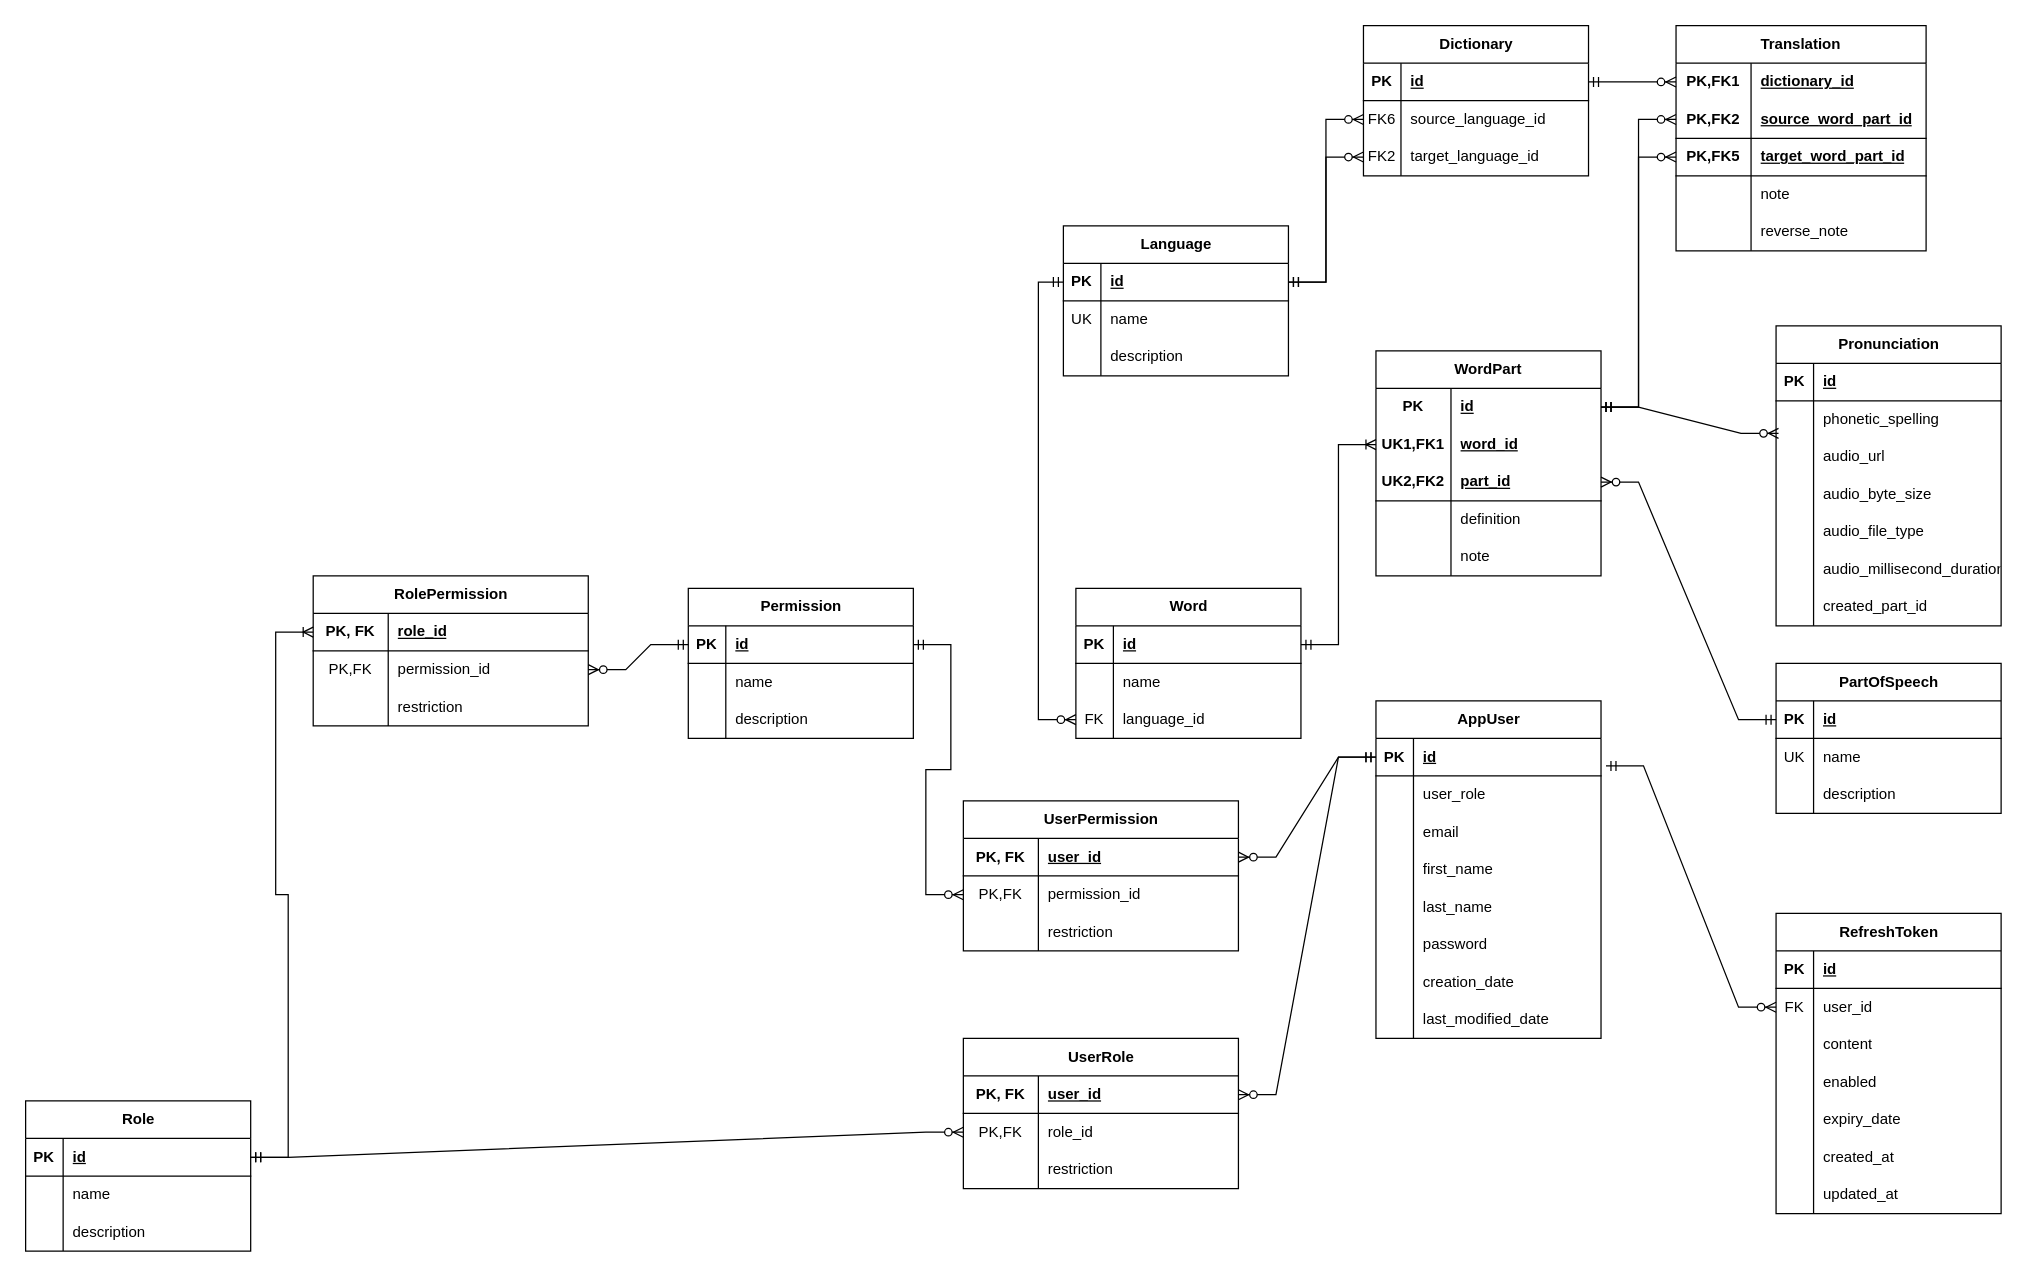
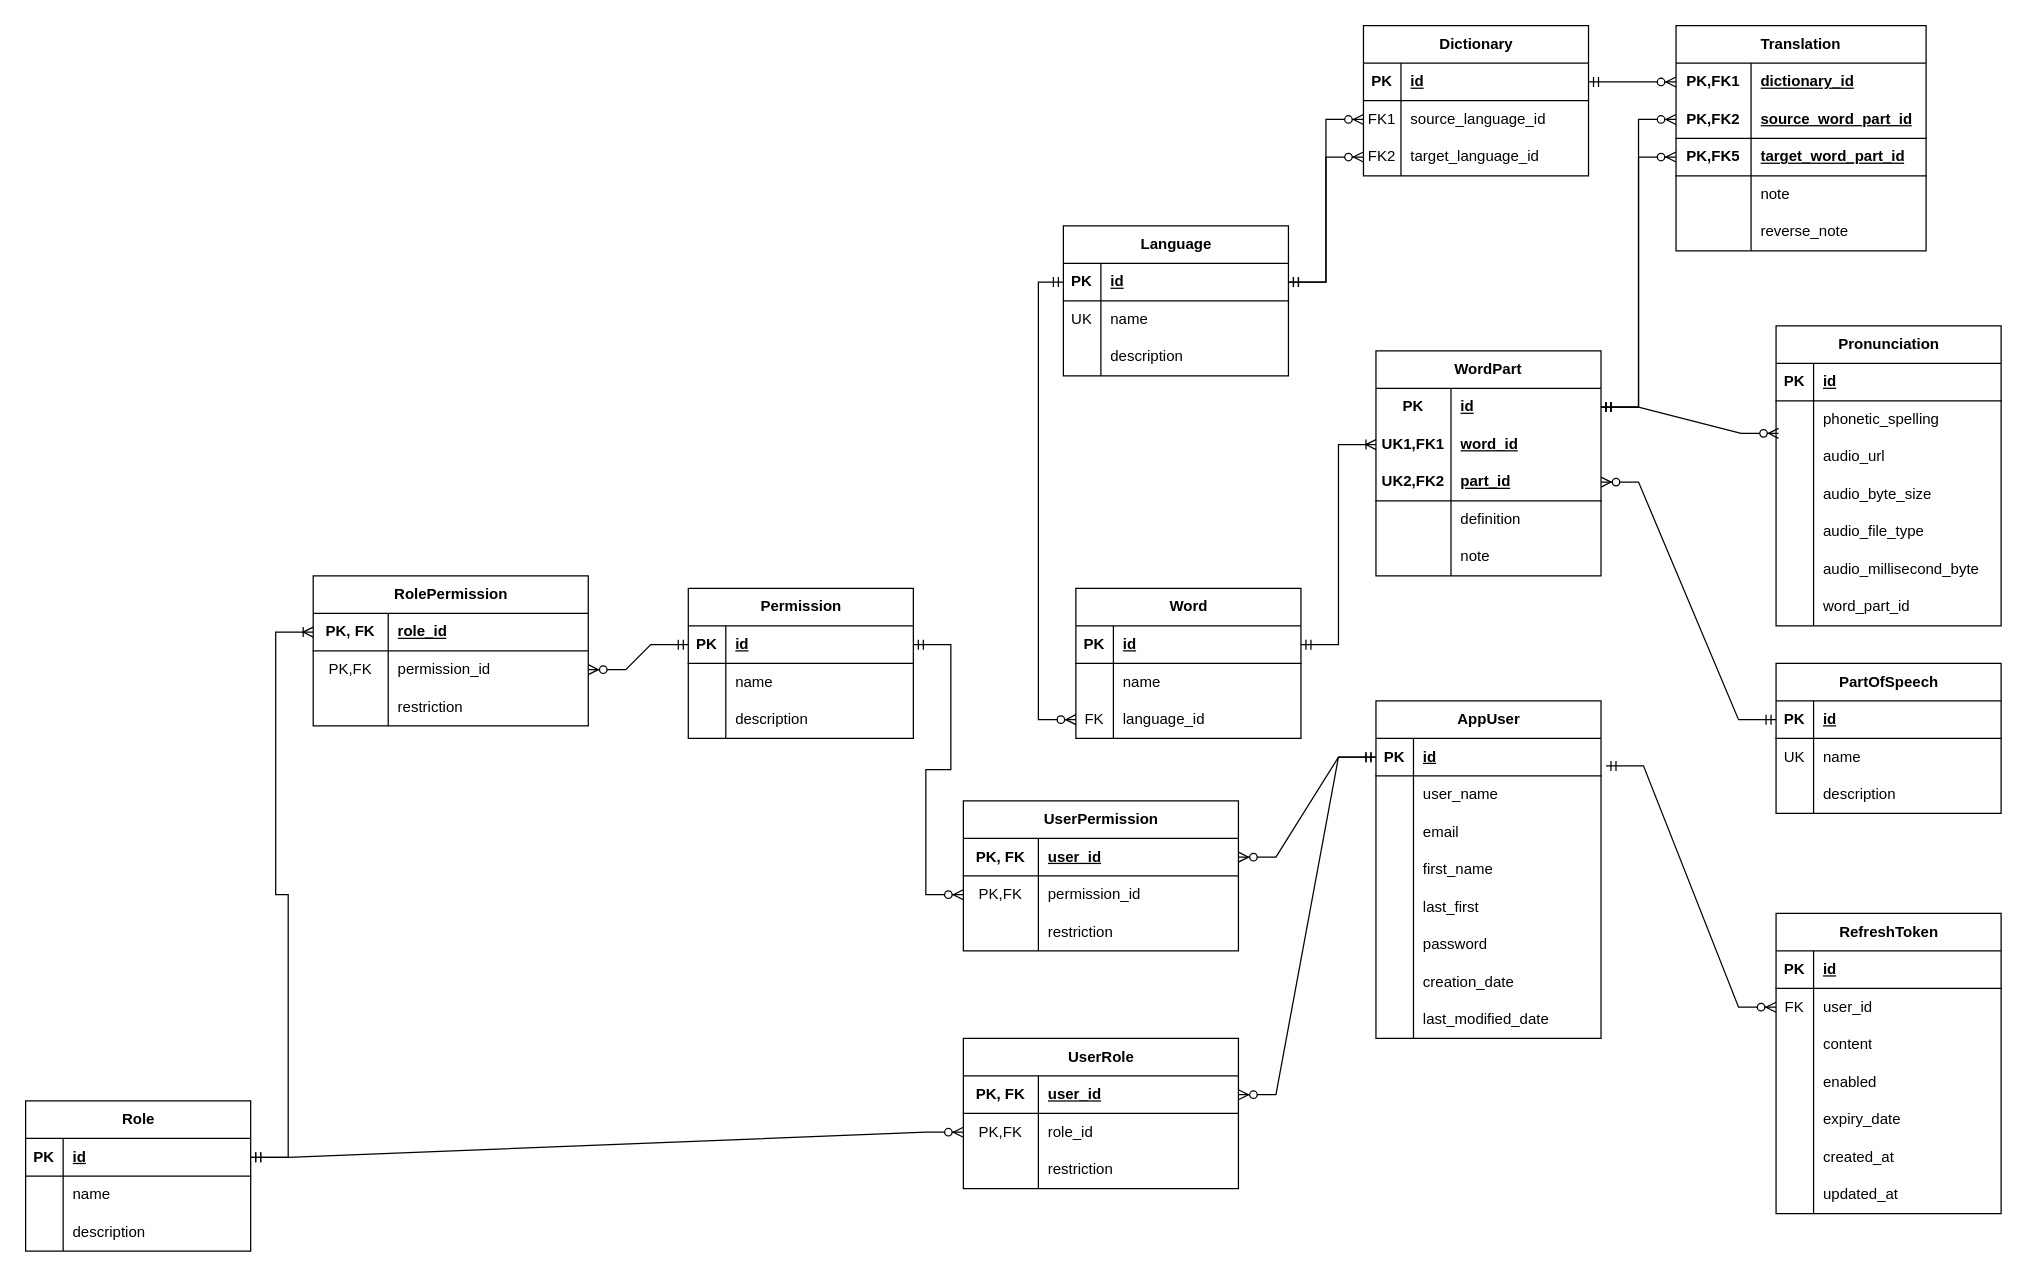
(1382, 119) -> (1382, 119)
(1912, 569) -> (1906, 569)
(1884, 607) -> (1872, 607)
(1459, 794) -> (1461, 794)
(1459, 907) -> (1461, 907)
